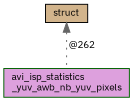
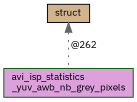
(67, 83) -> (69, 83)
